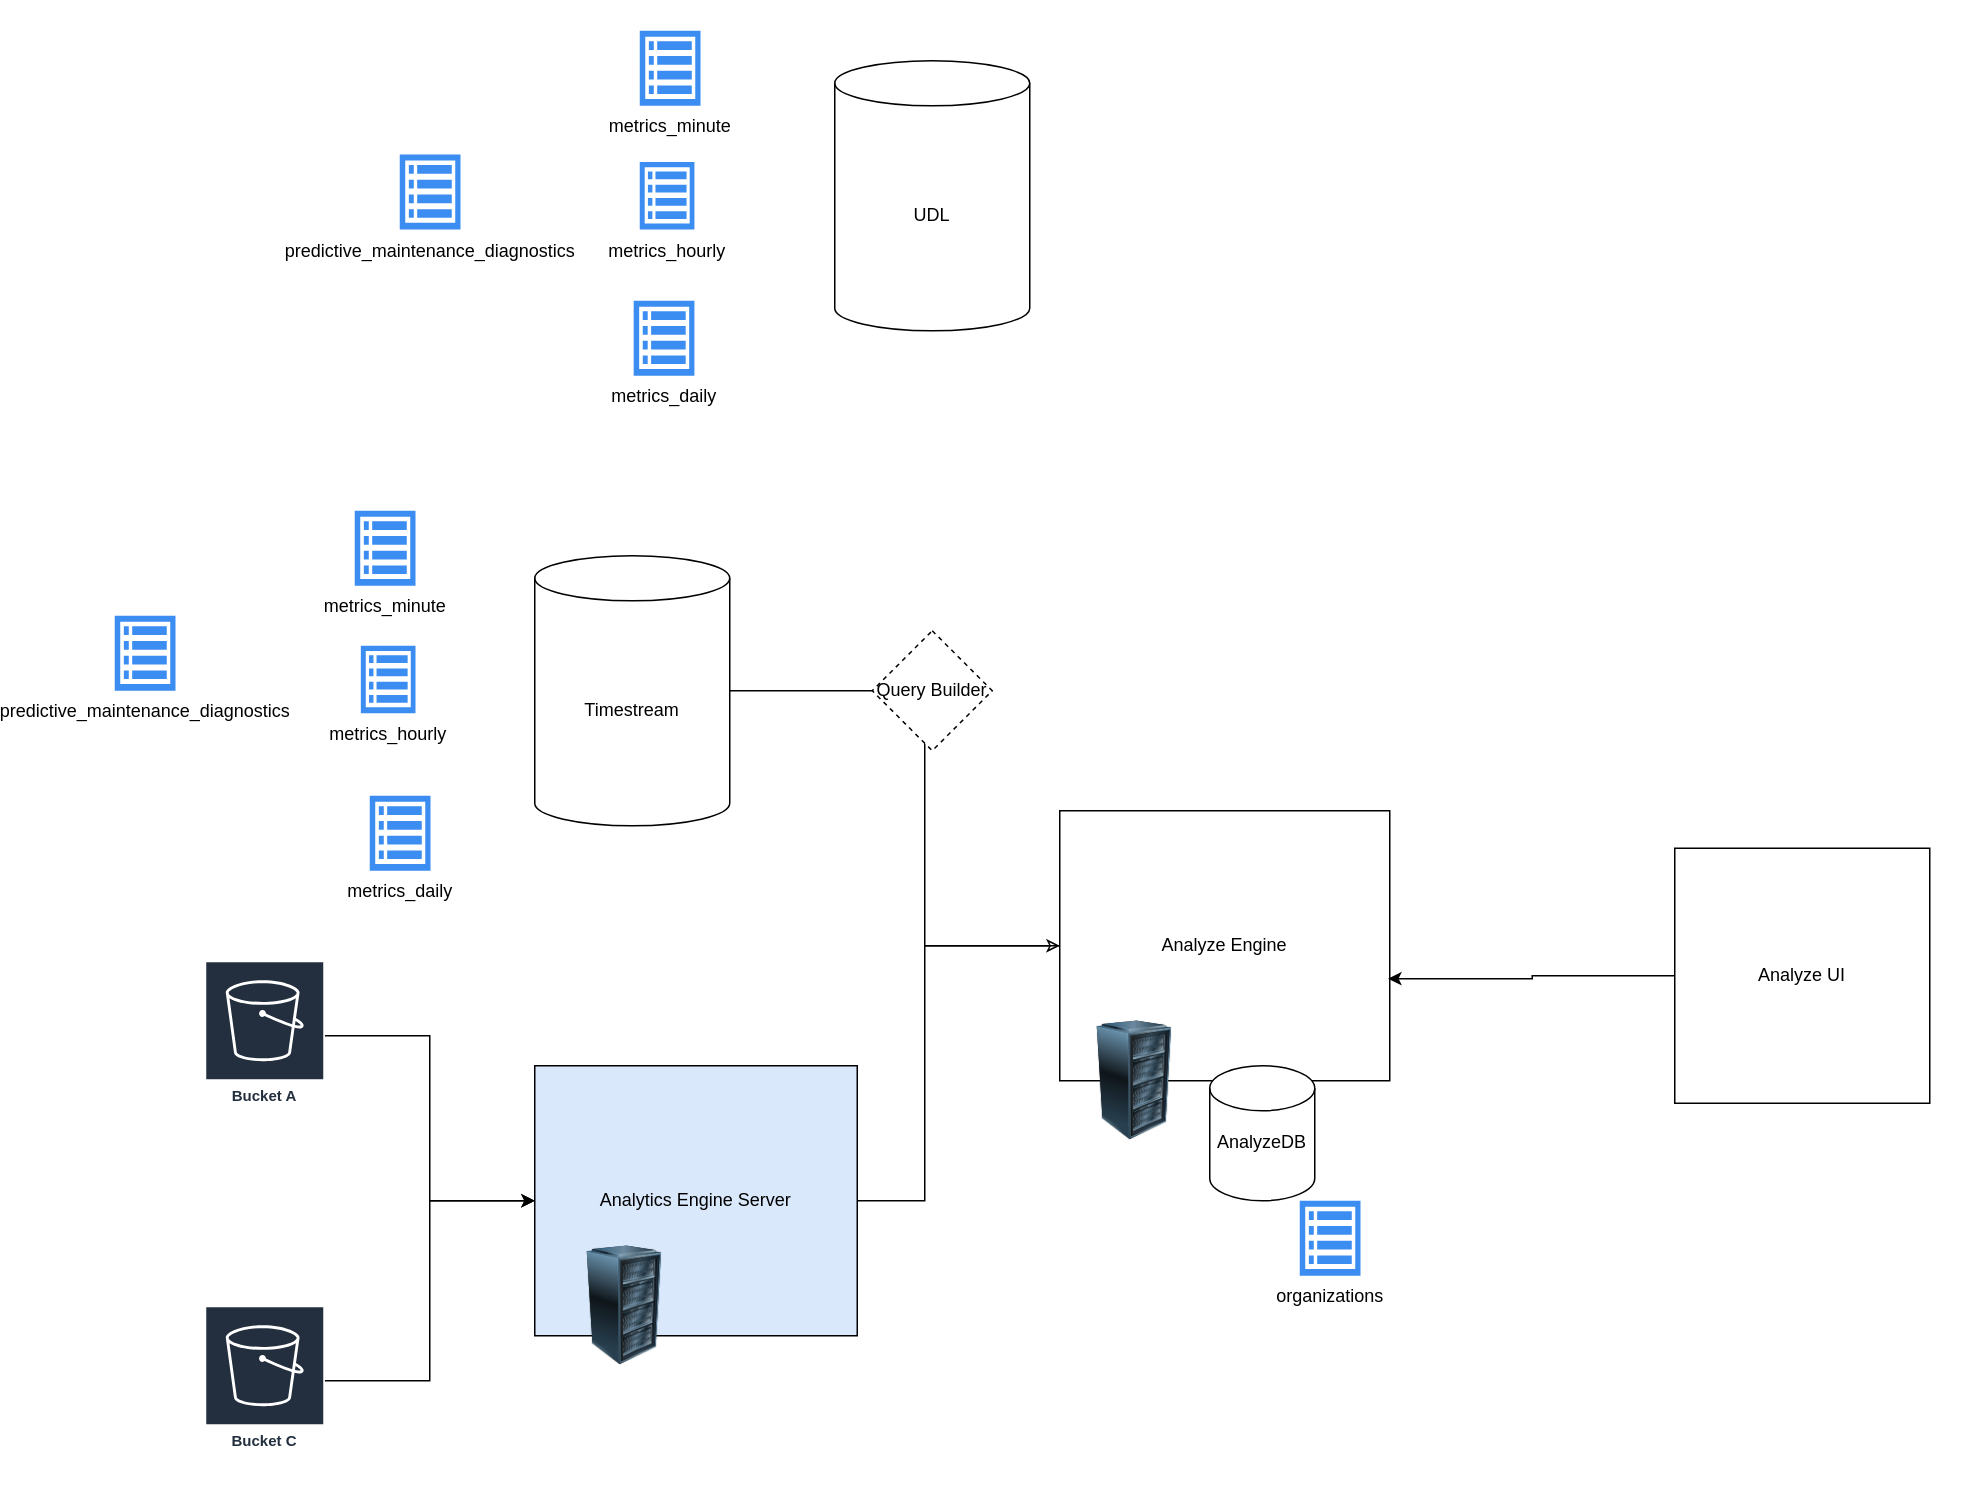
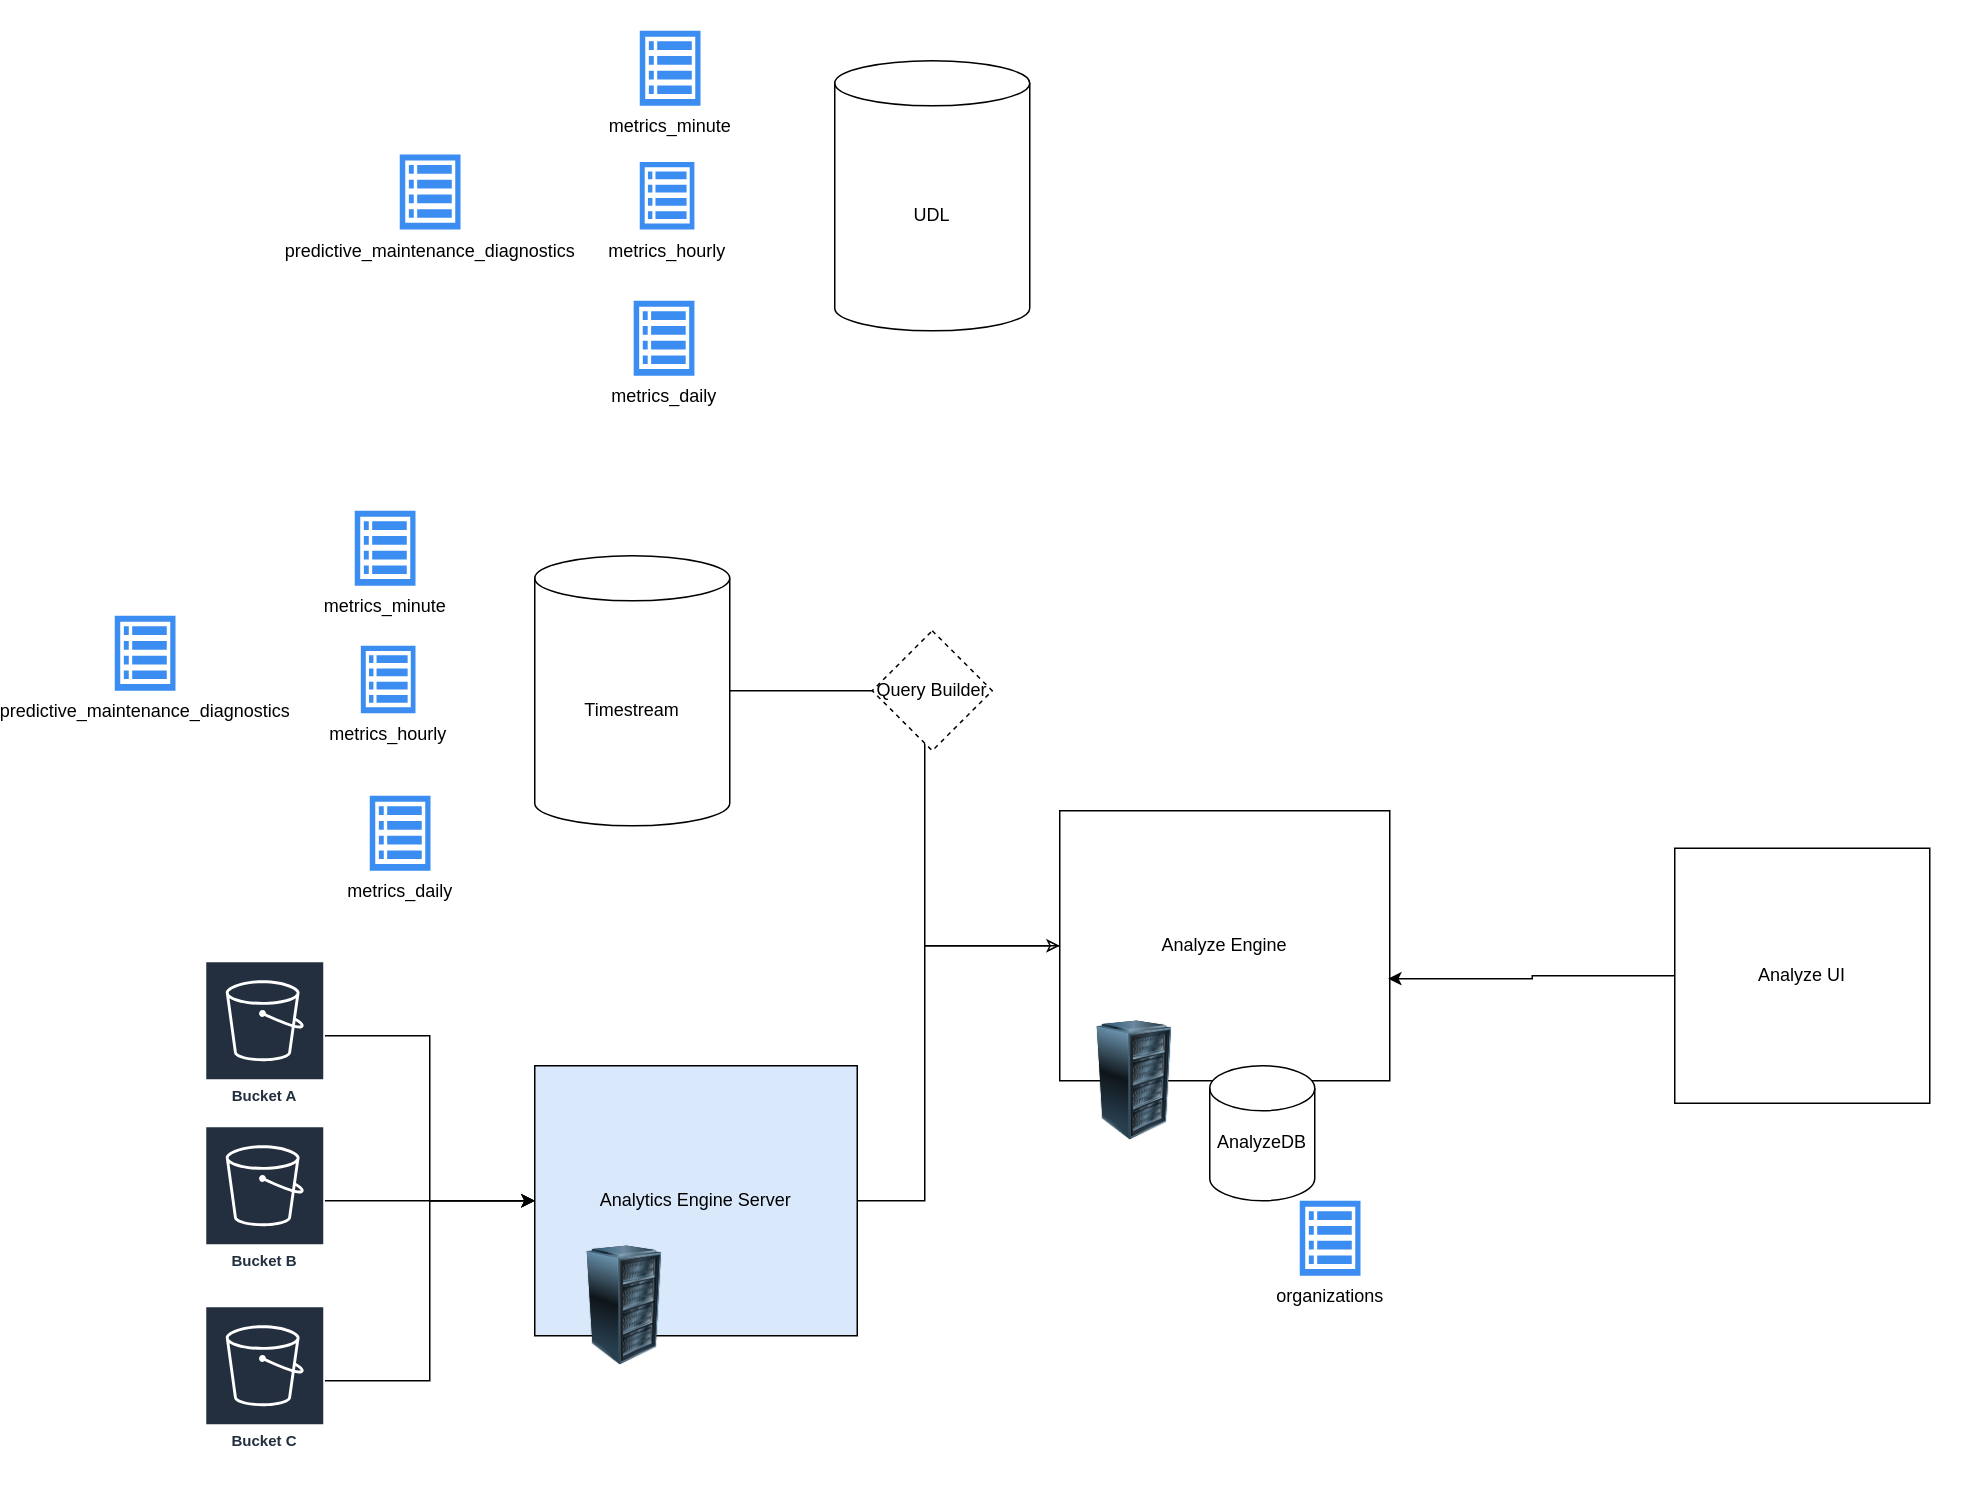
none -> (265, 1201)
none -> (375, 1201)
